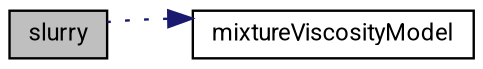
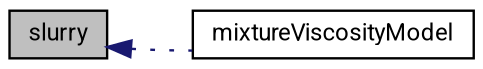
(137, 20) -> (162, 50)
